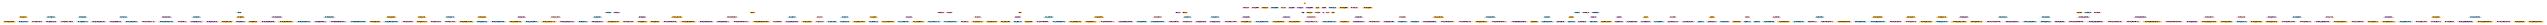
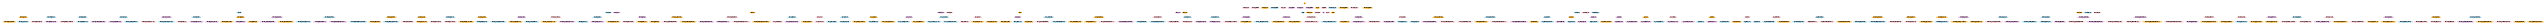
none -> (944, 17)
